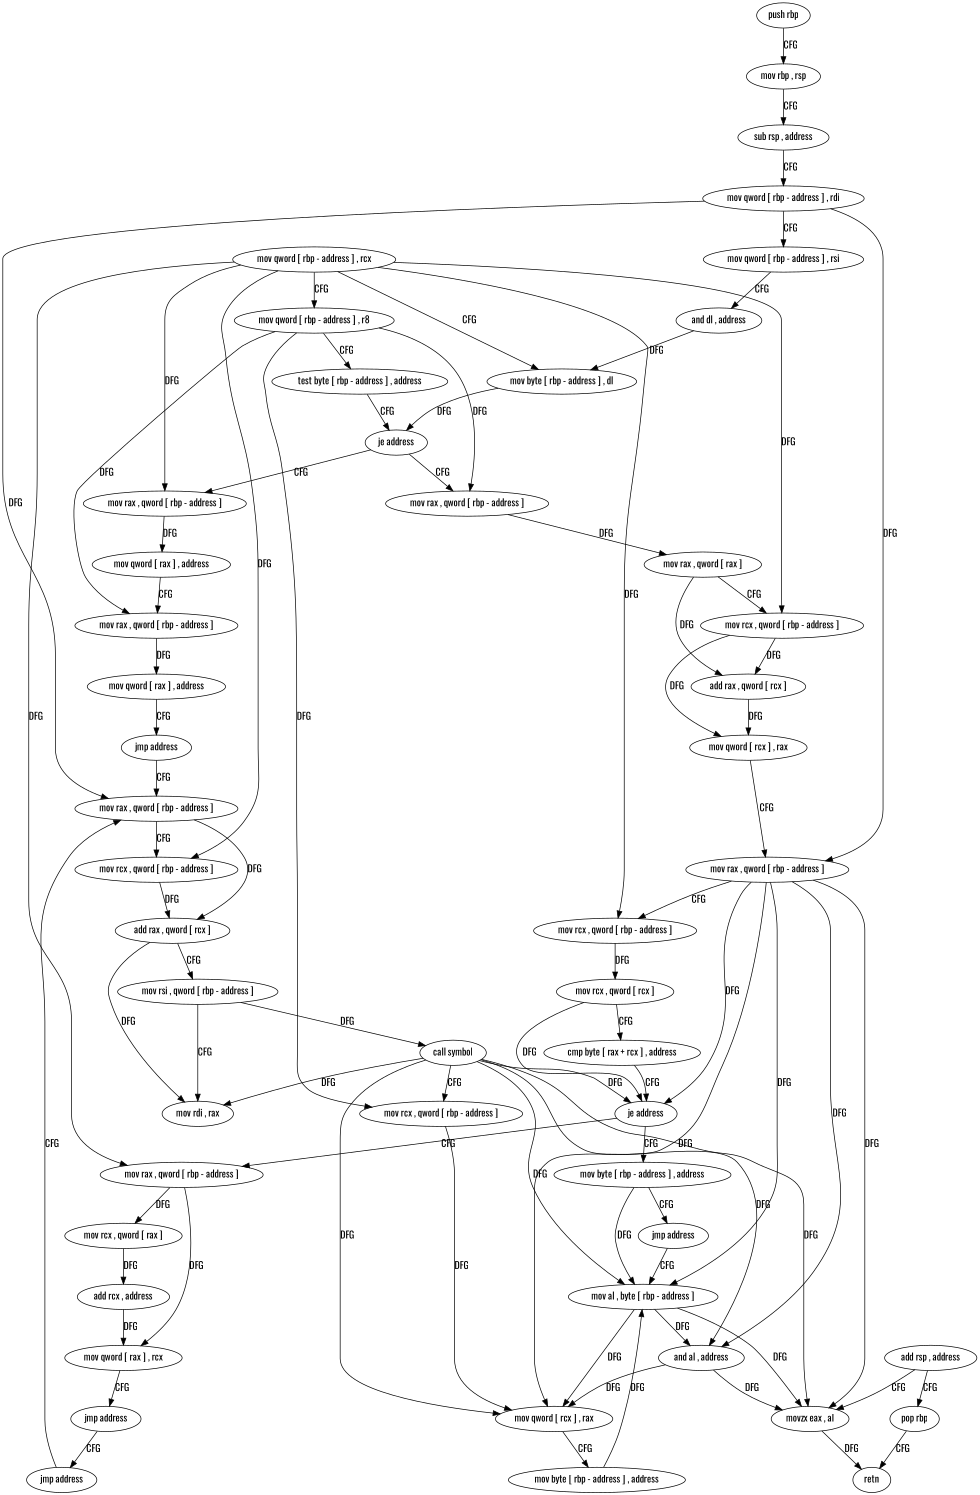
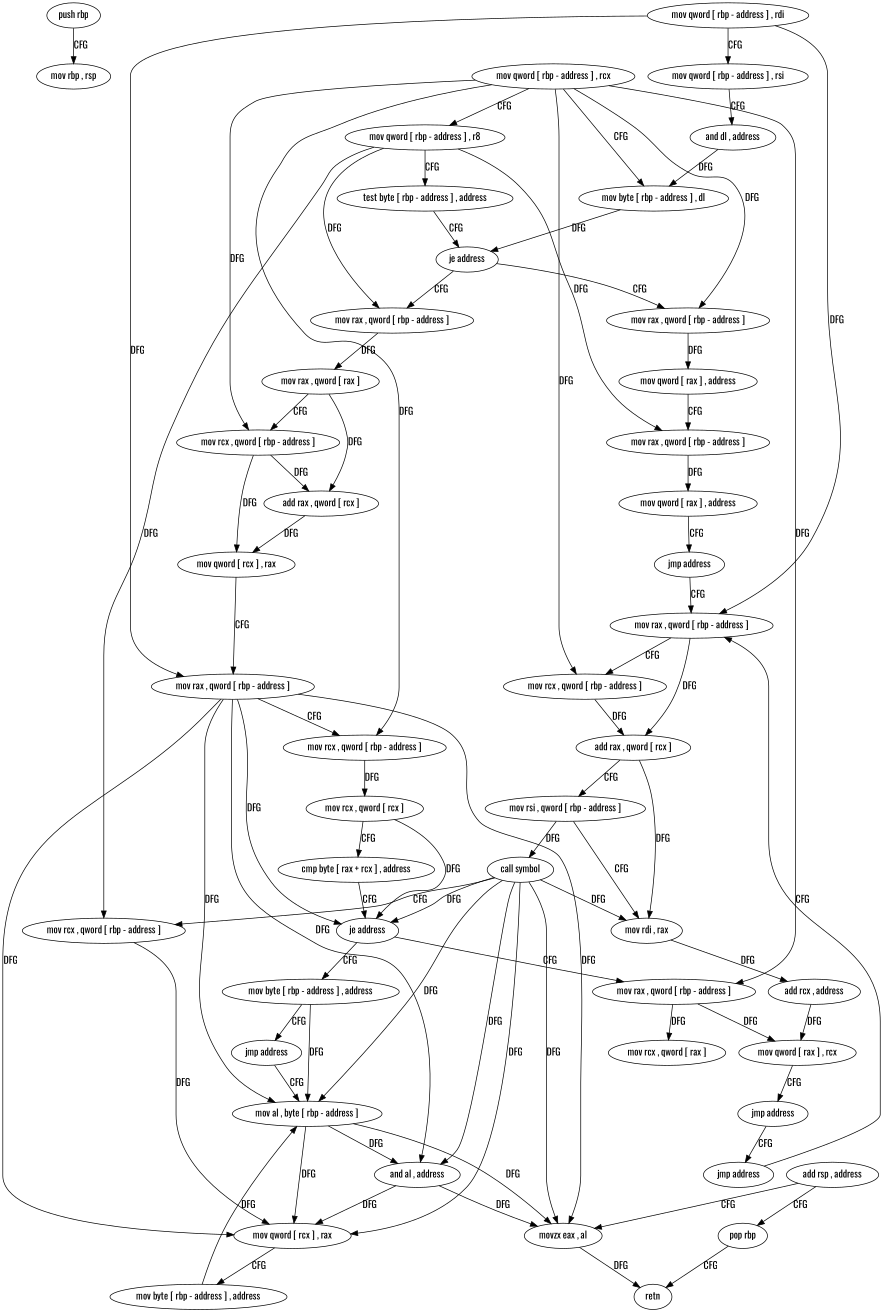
(783, 137) -> none
(123, 1263) -> (726, 960)
